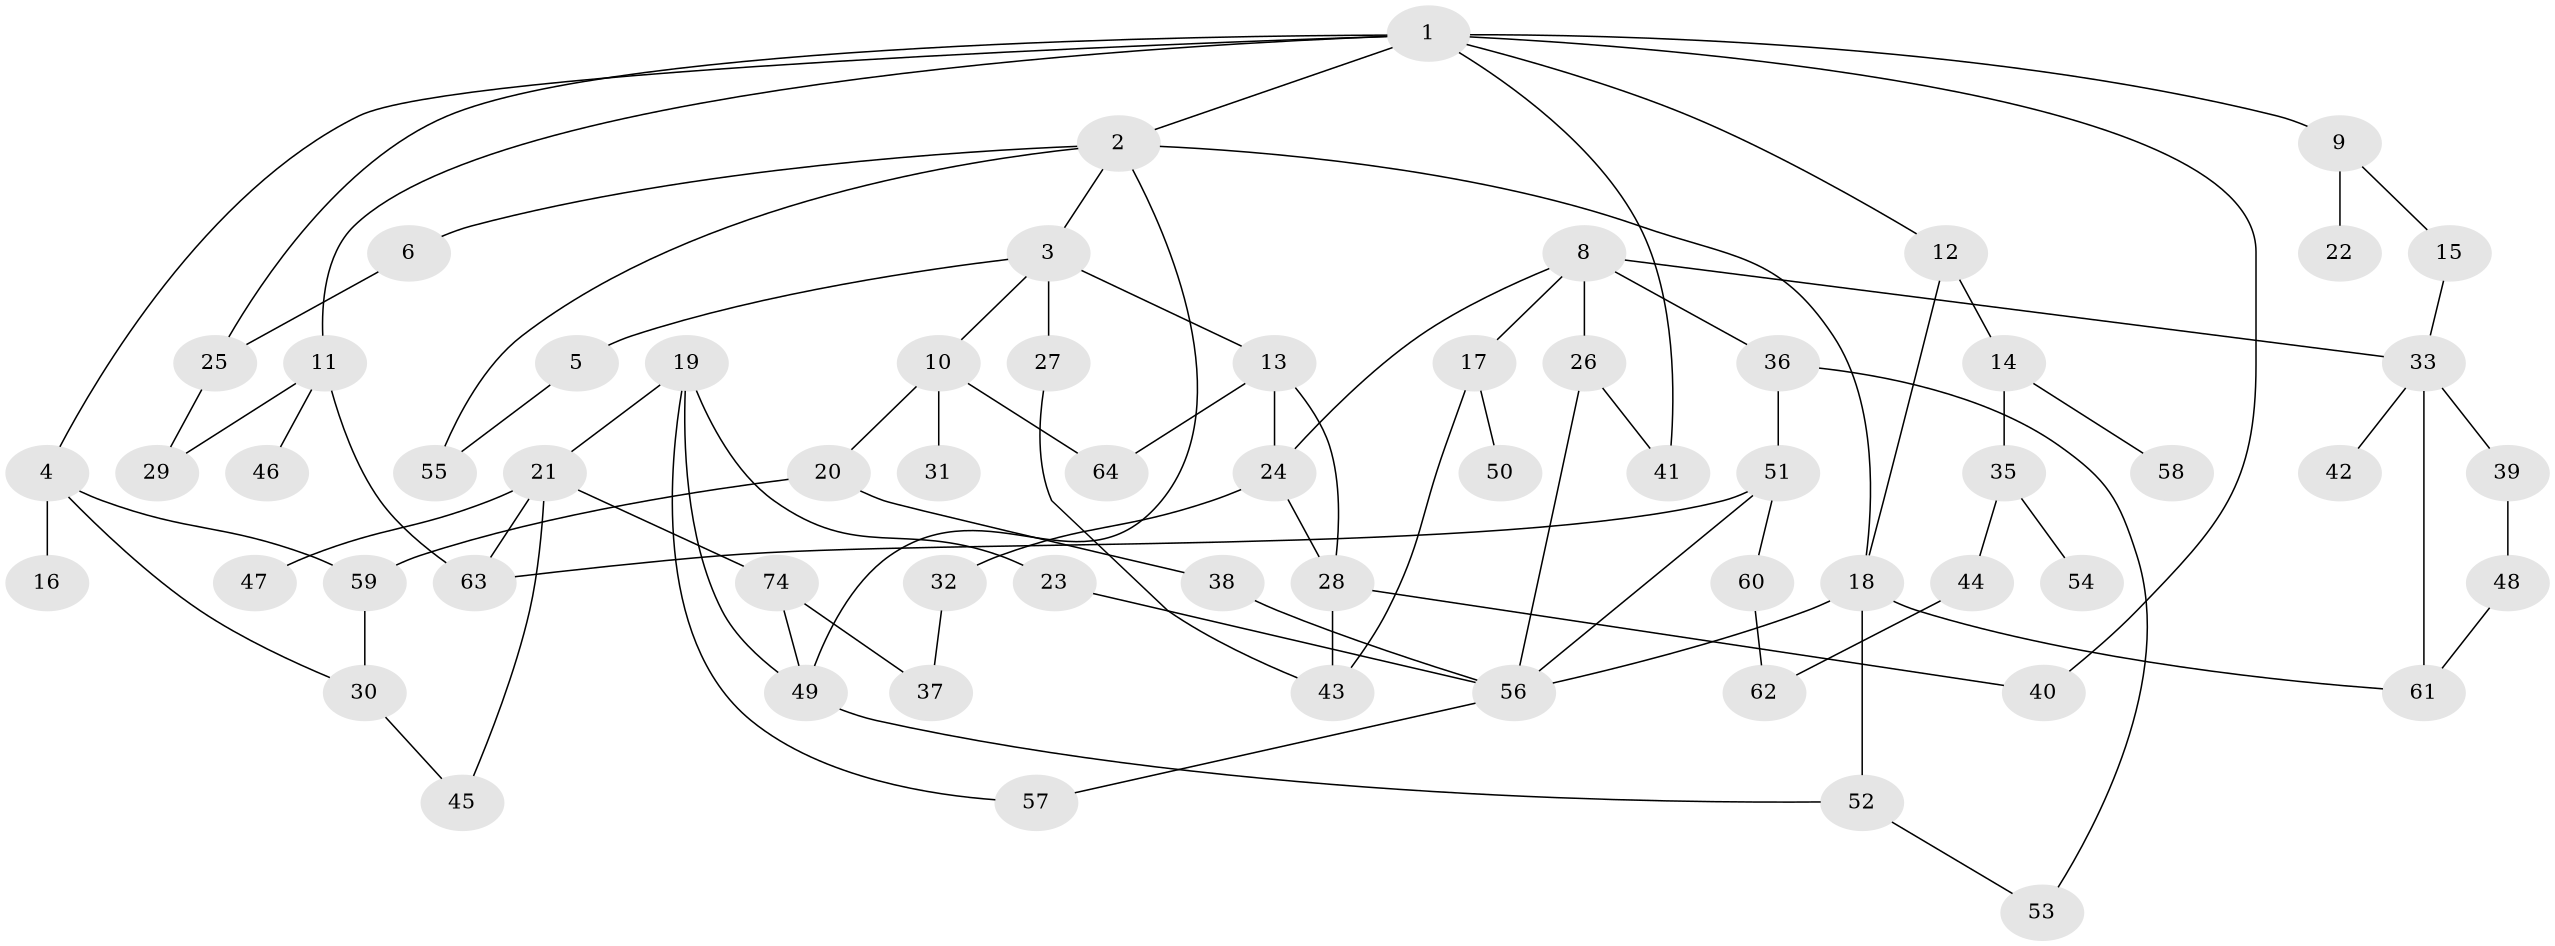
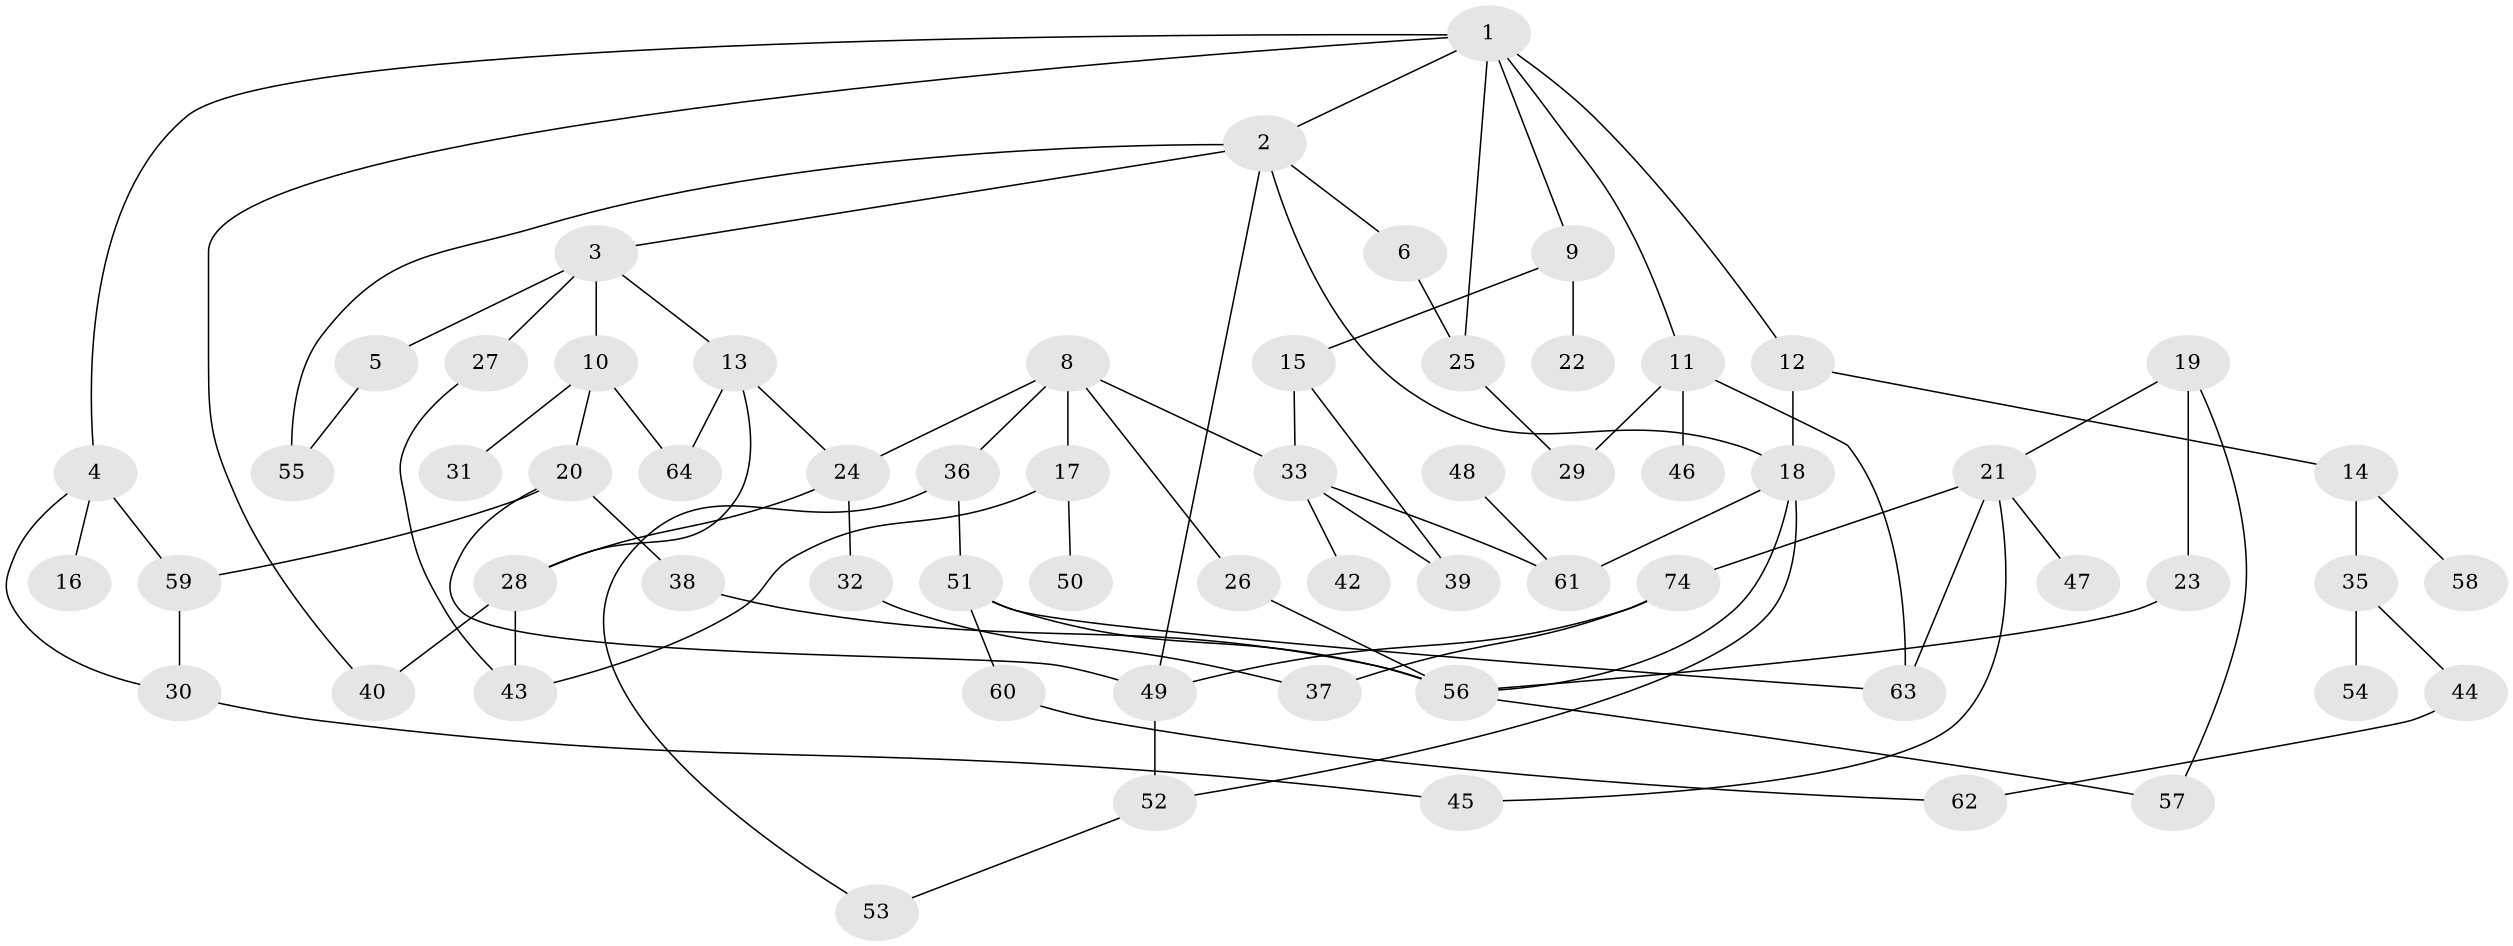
(1668, 473) -> none
(2508, 528) -> (1376, 473)
(695, 529) -> (707, 650)
